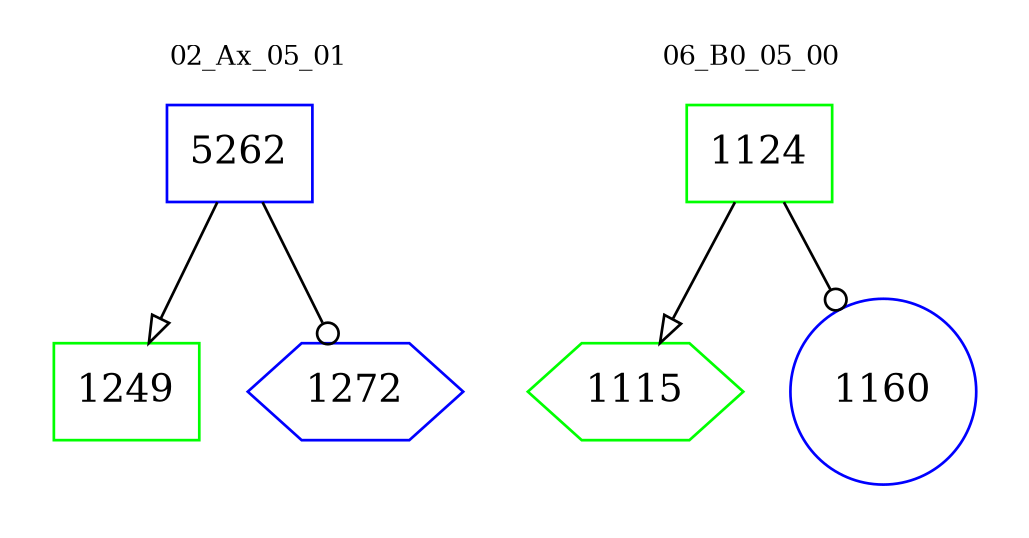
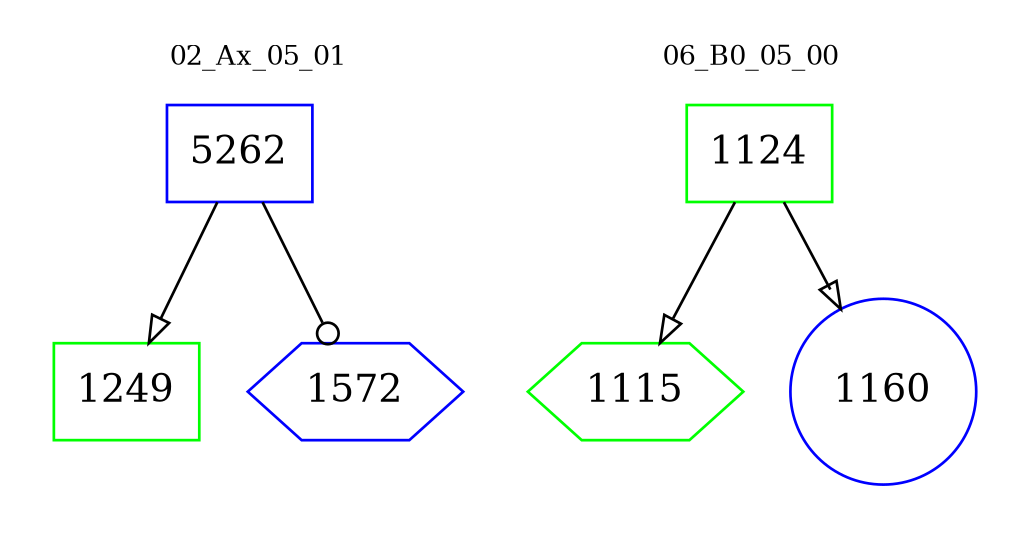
(807, 246) -> (807, 246)
(355, 392) -> (355, 392)
